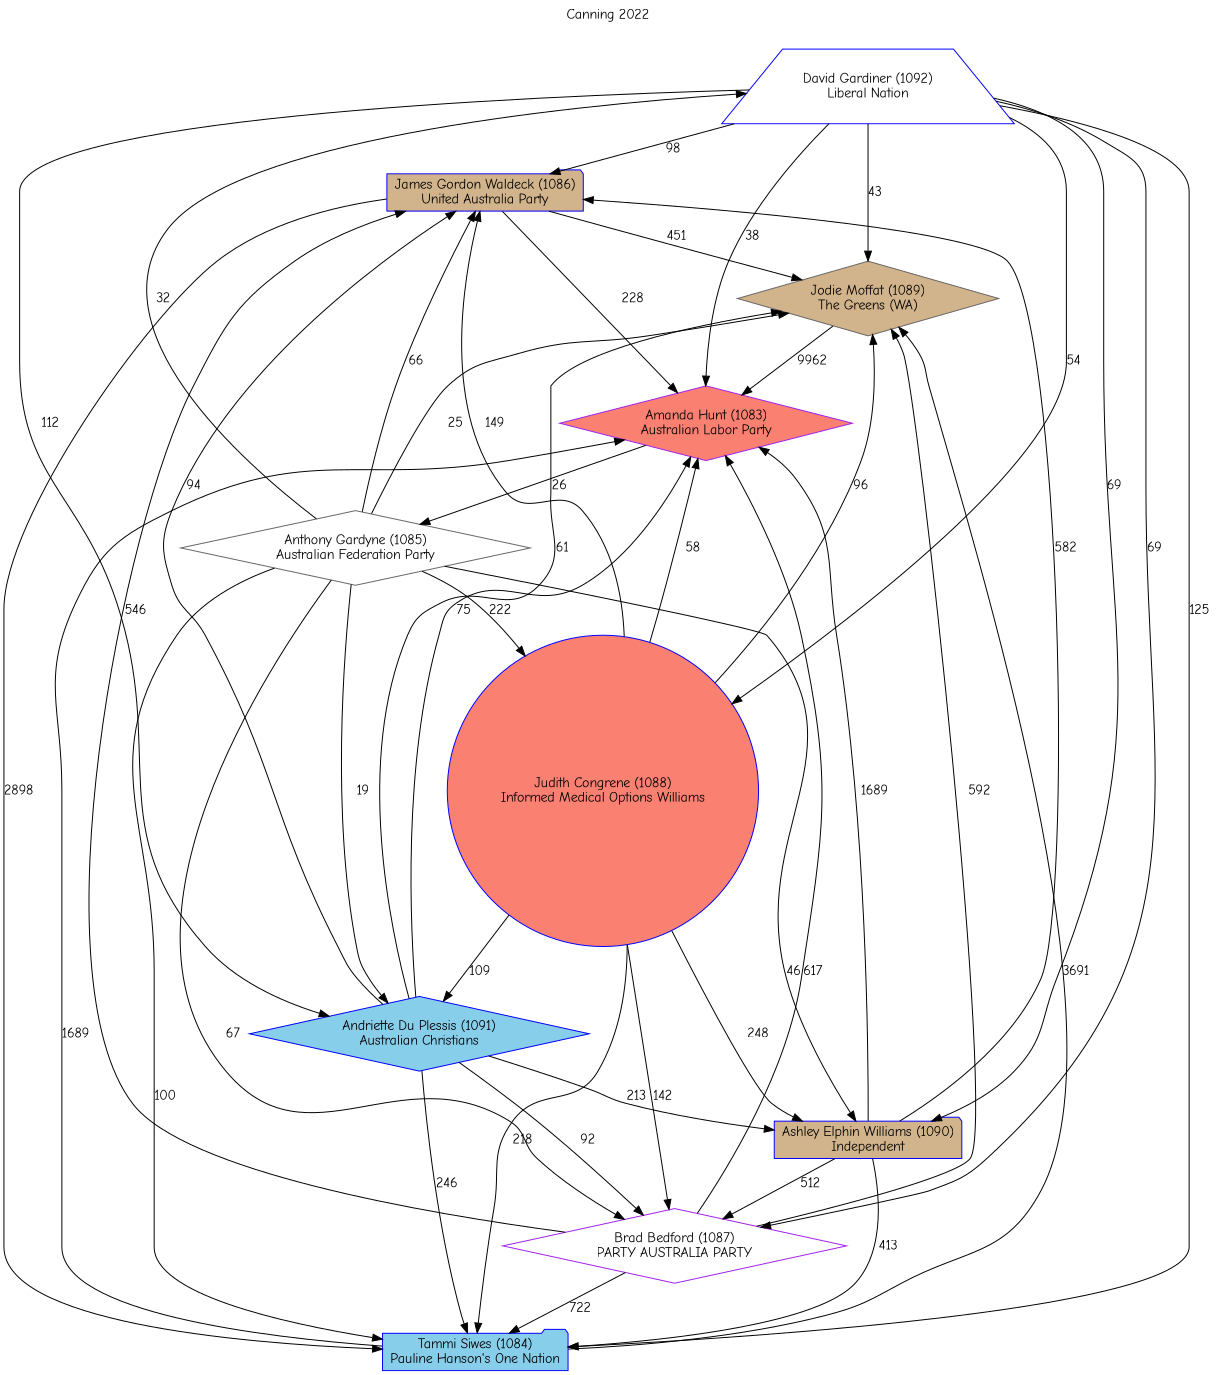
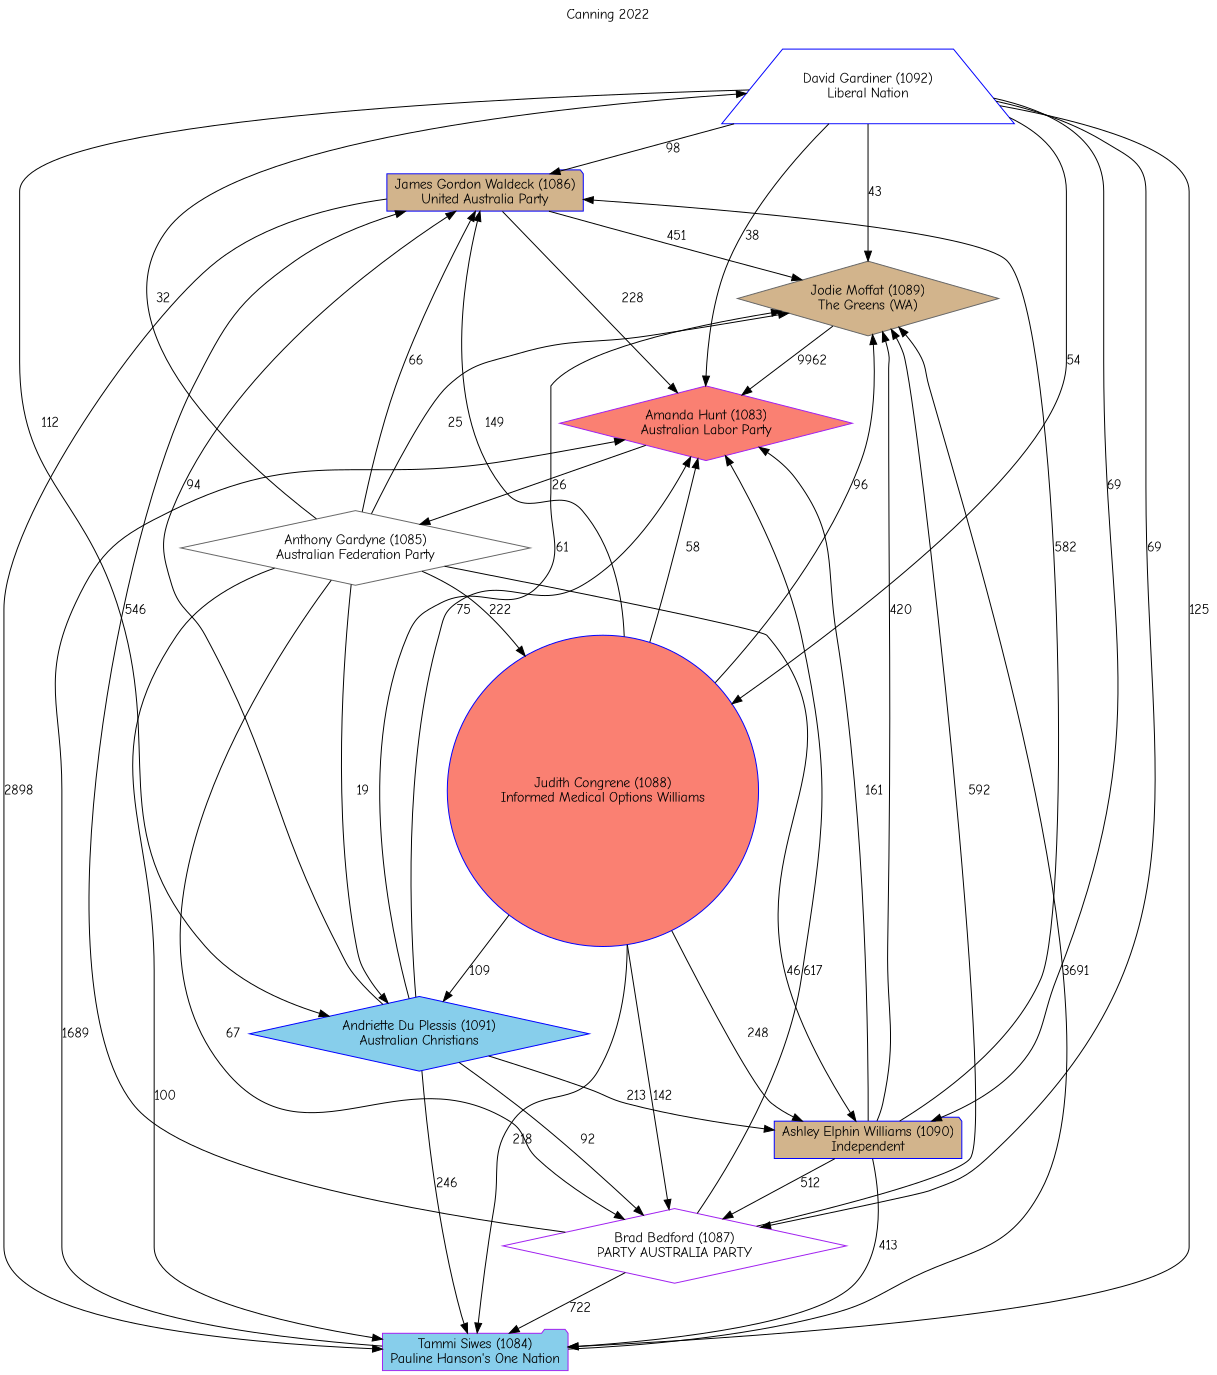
none -> (890, 732)
(874, 791) -> (874, 791)
(475, 1352) -> (475, 1352)
